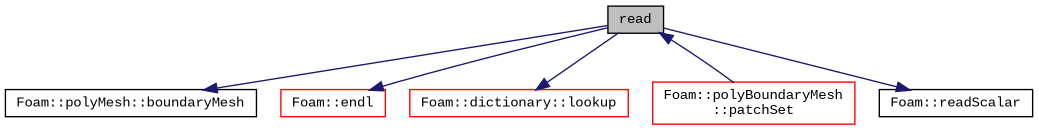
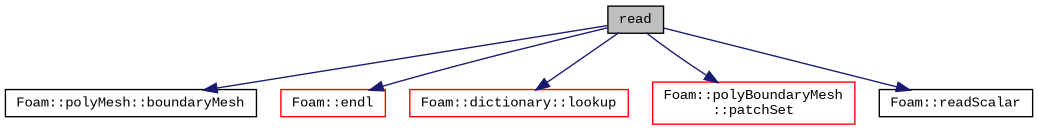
(703, 61) -> (676, 54)
